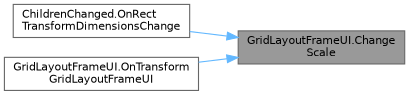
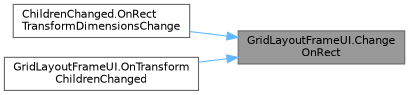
(321, 47) -> (321, 47)
(101, 74) -> (101, 74)
